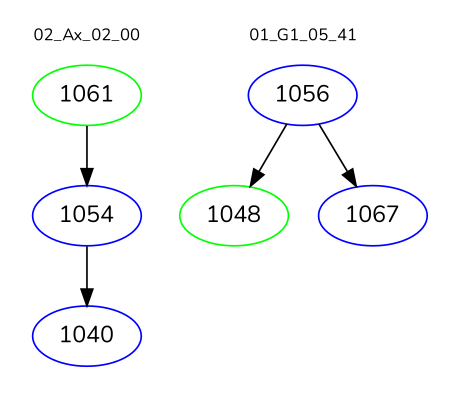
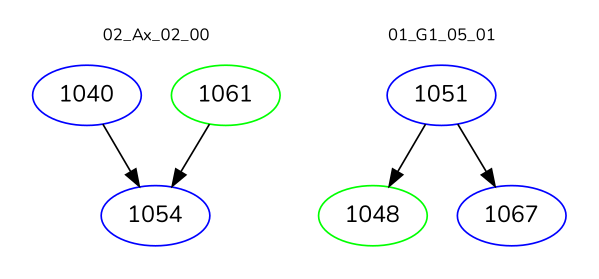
(304, 36) -> (442, 36)
(303, 95) -> (441, 95)
(87, 268) -> (117, 148)
